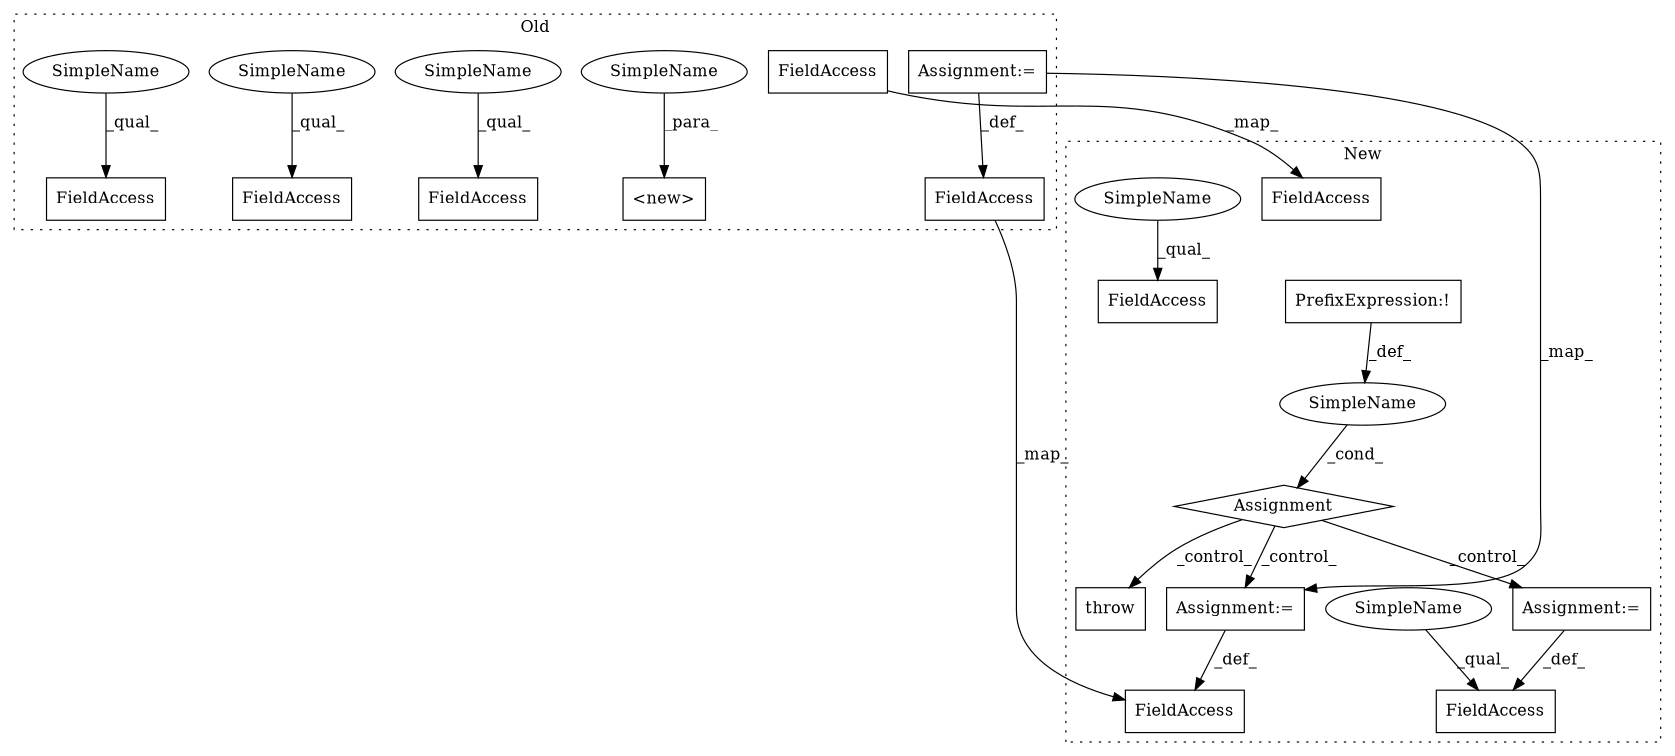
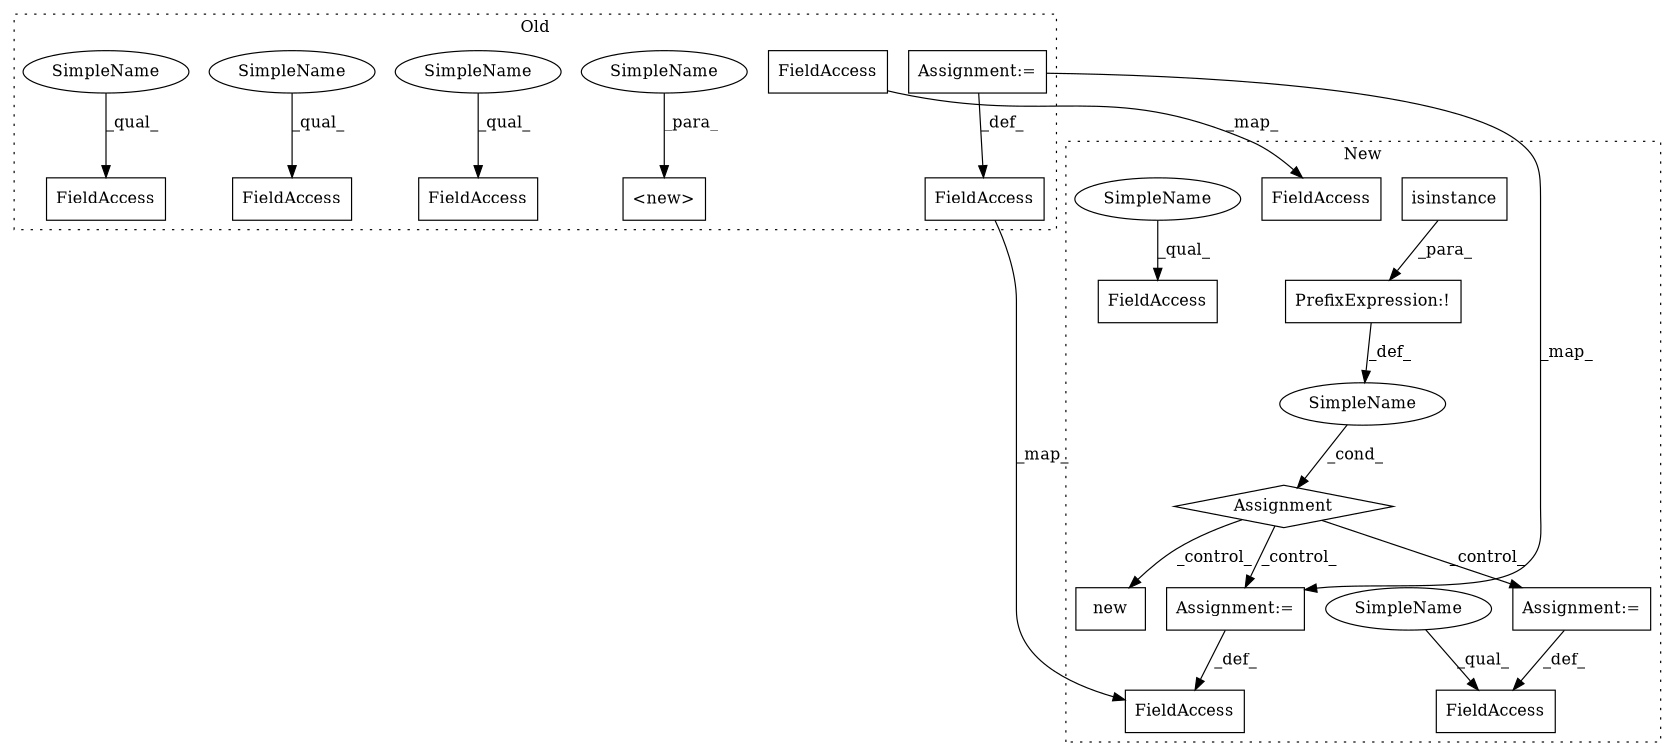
none -> (1455, 199)
(1111, 609) -> (1111, 609)
